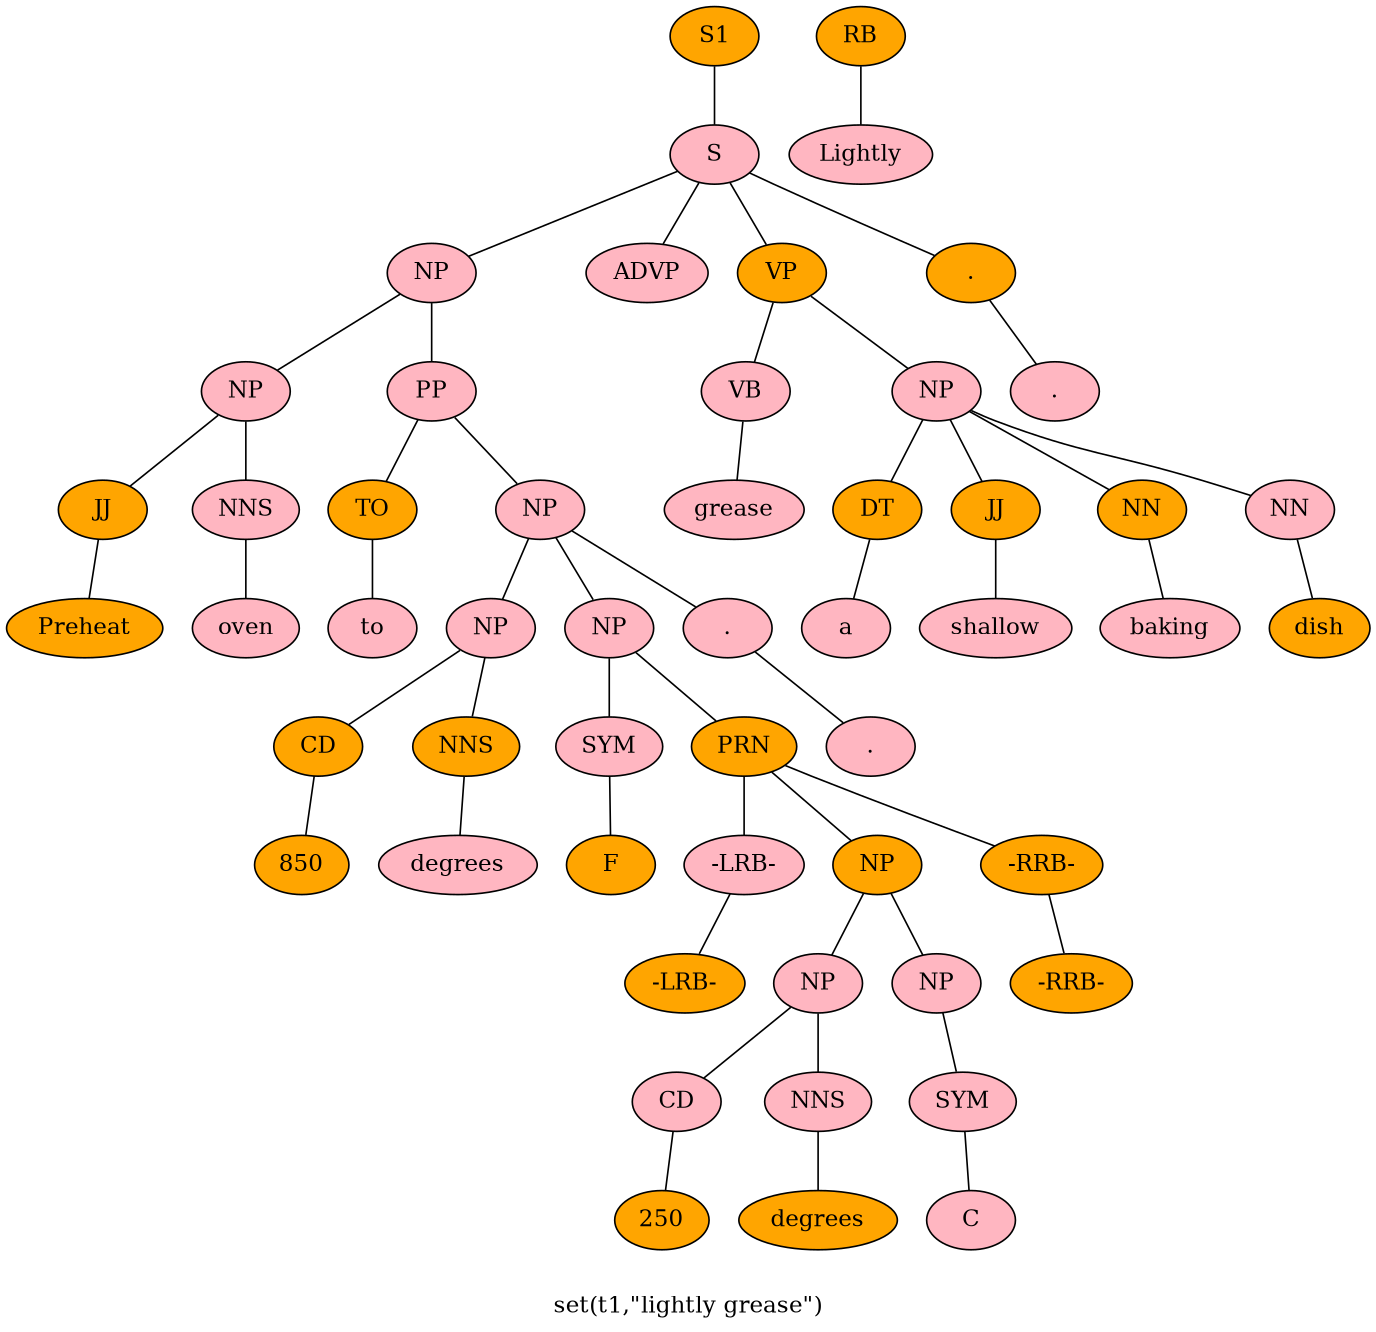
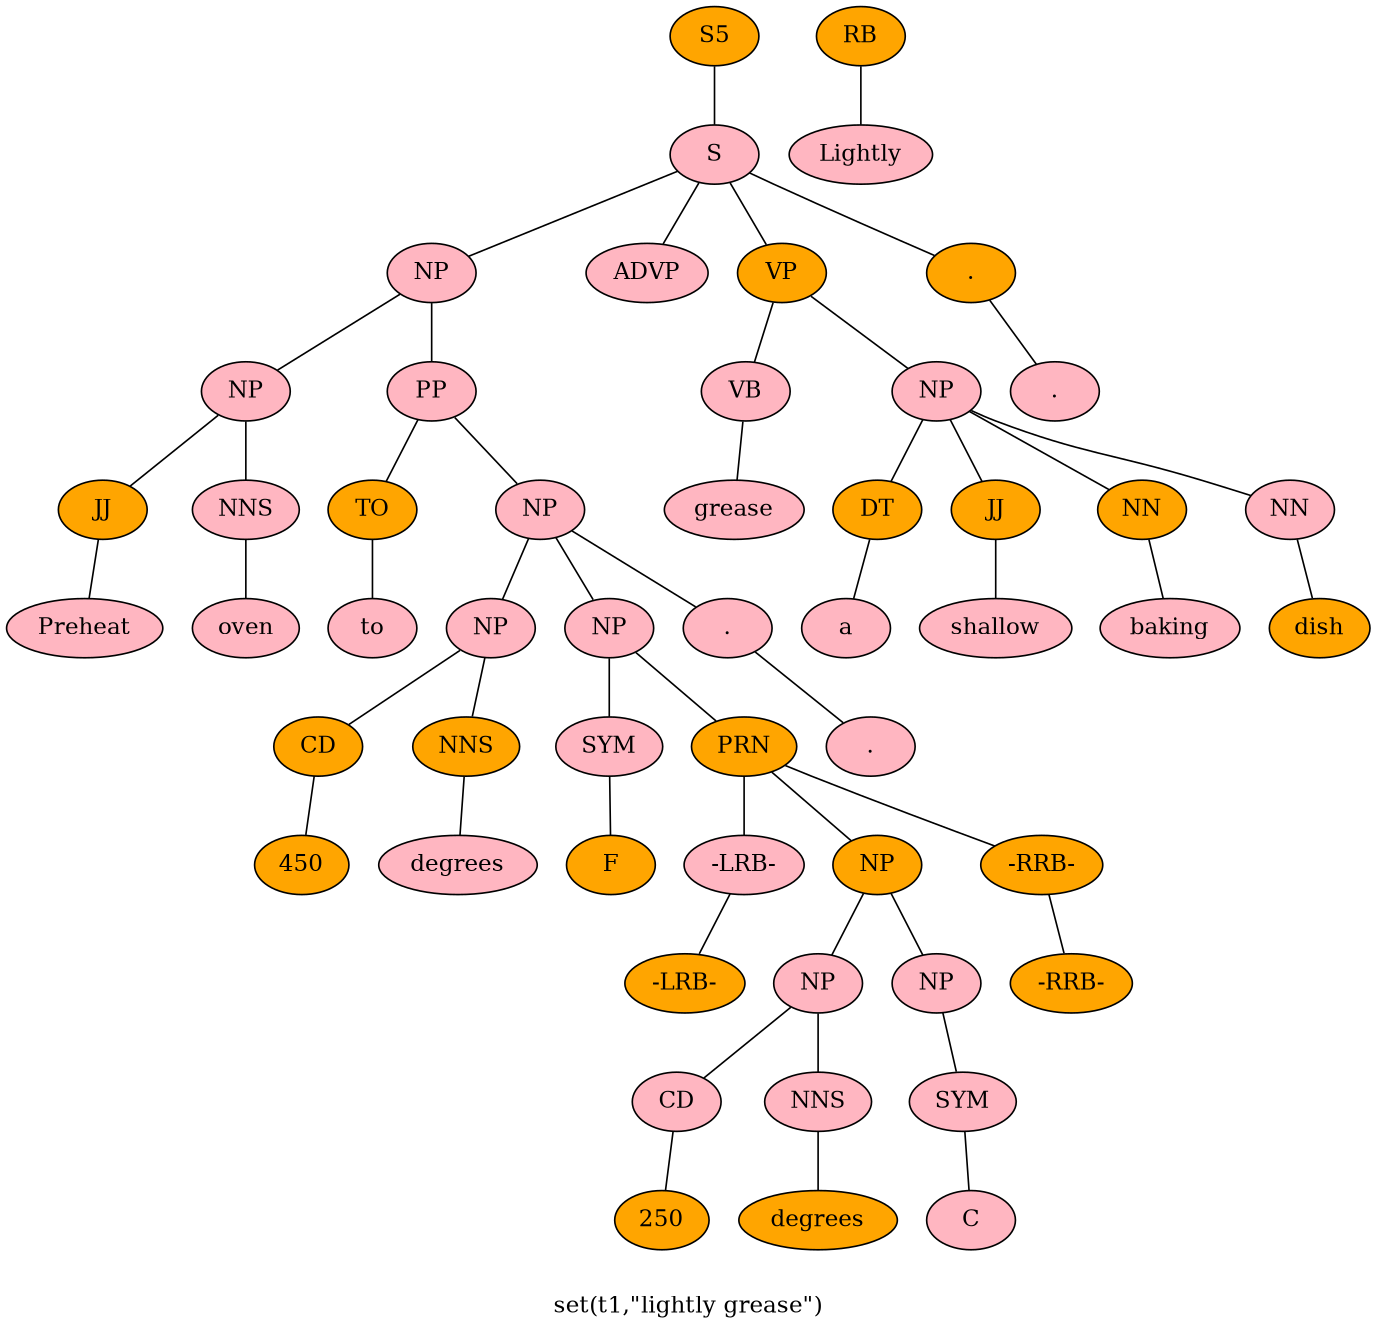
(715, 36) -> (715, 36)
(85, 628) -> (85, 628)
(302, 865) -> (302, 865)
